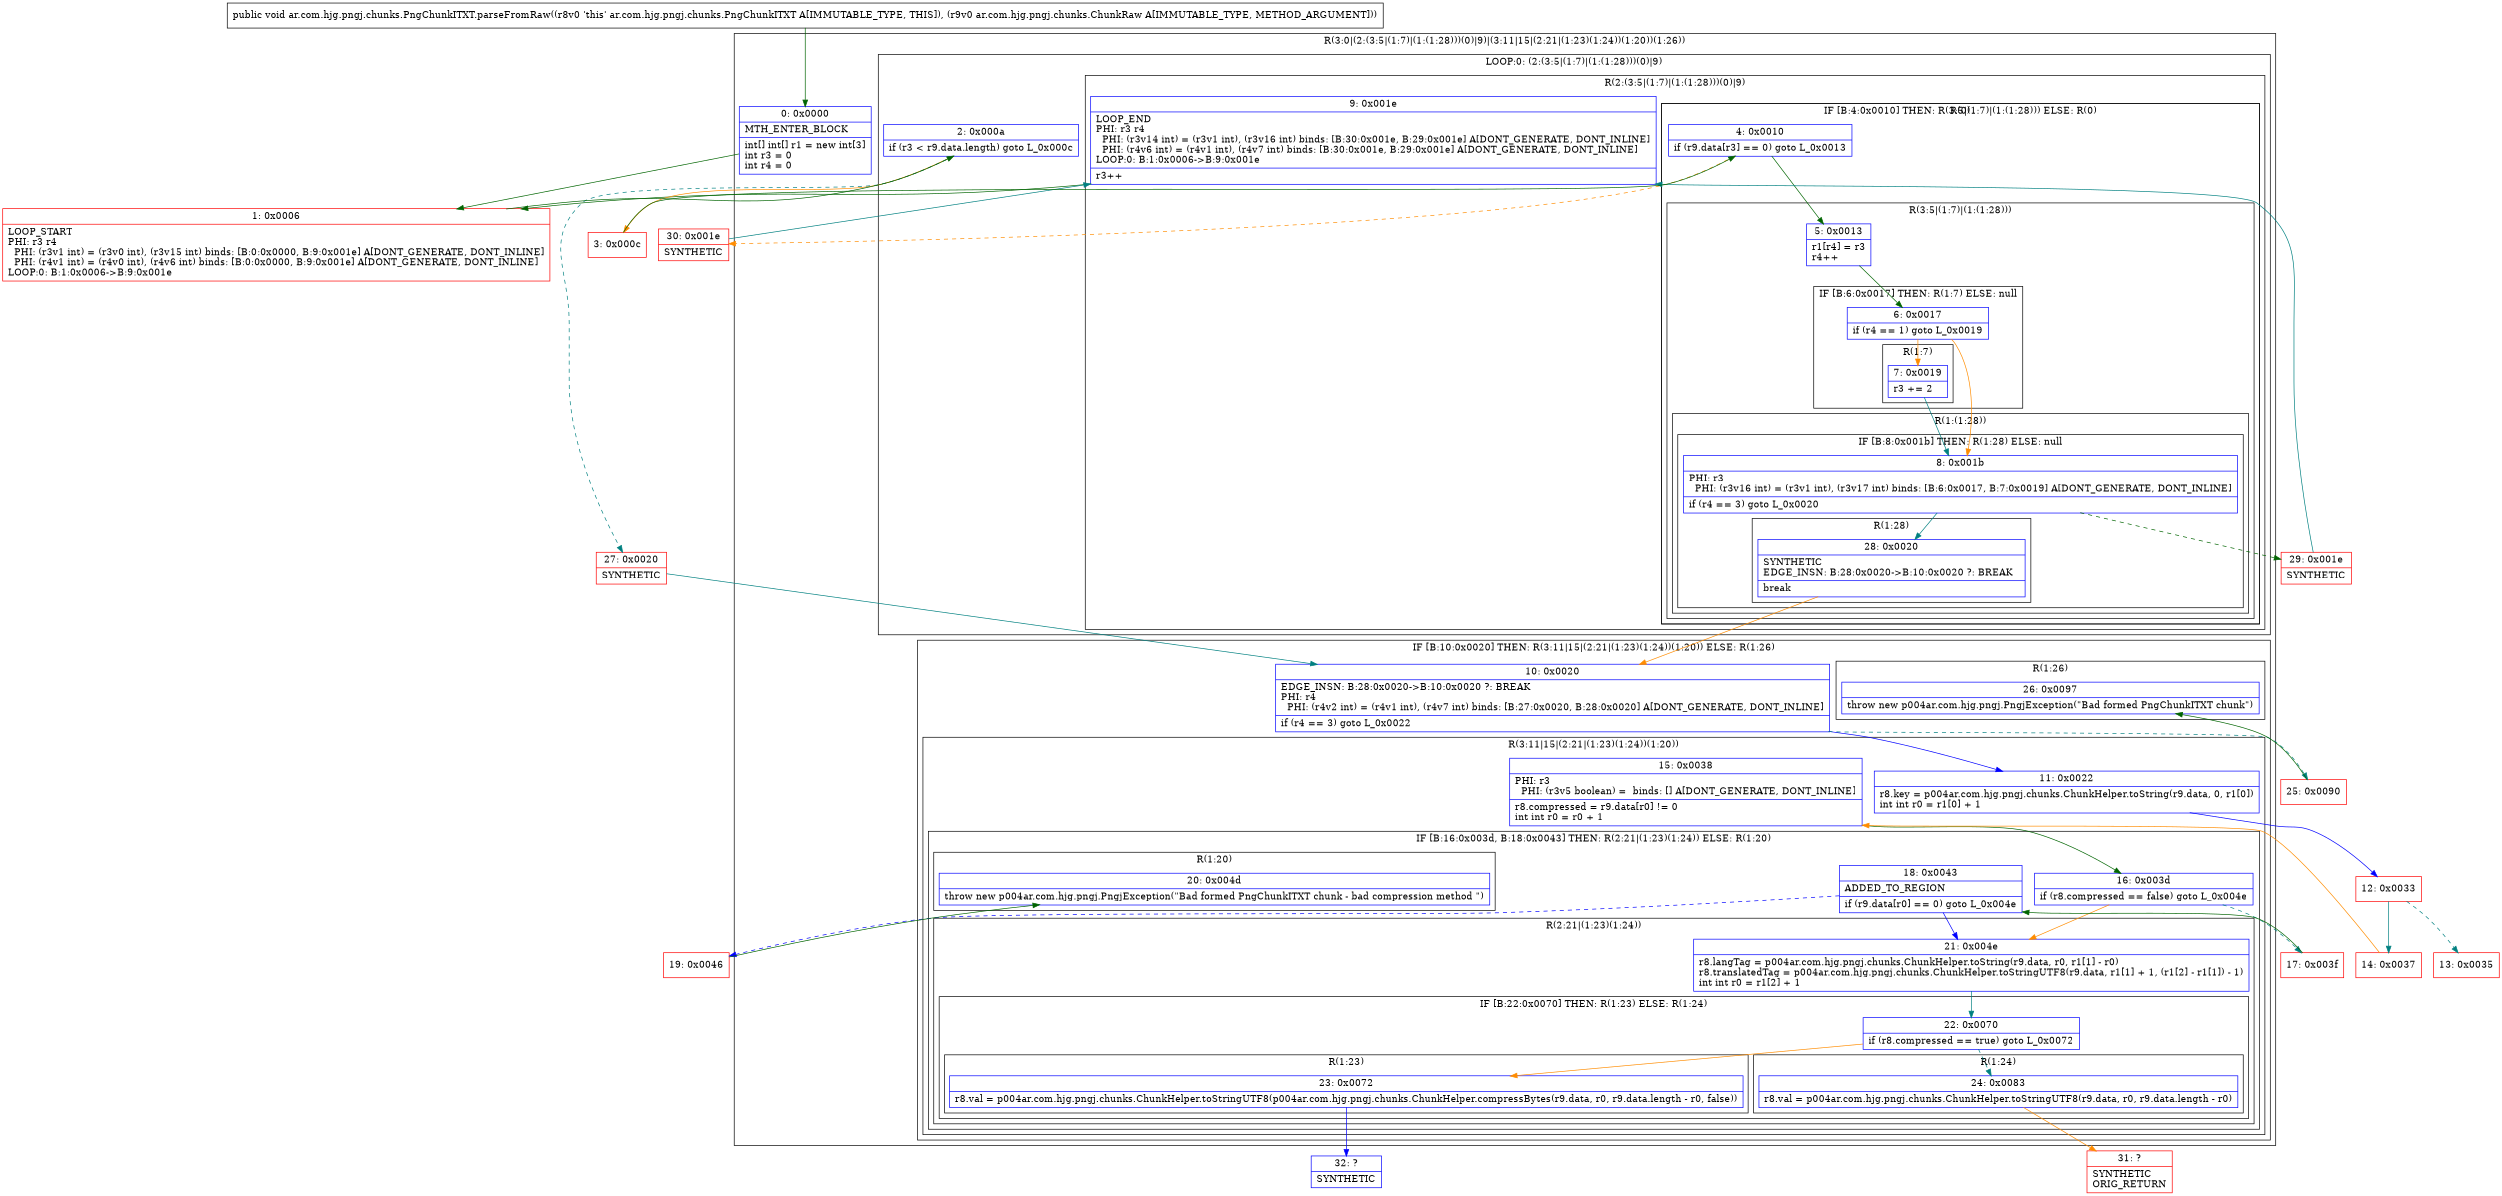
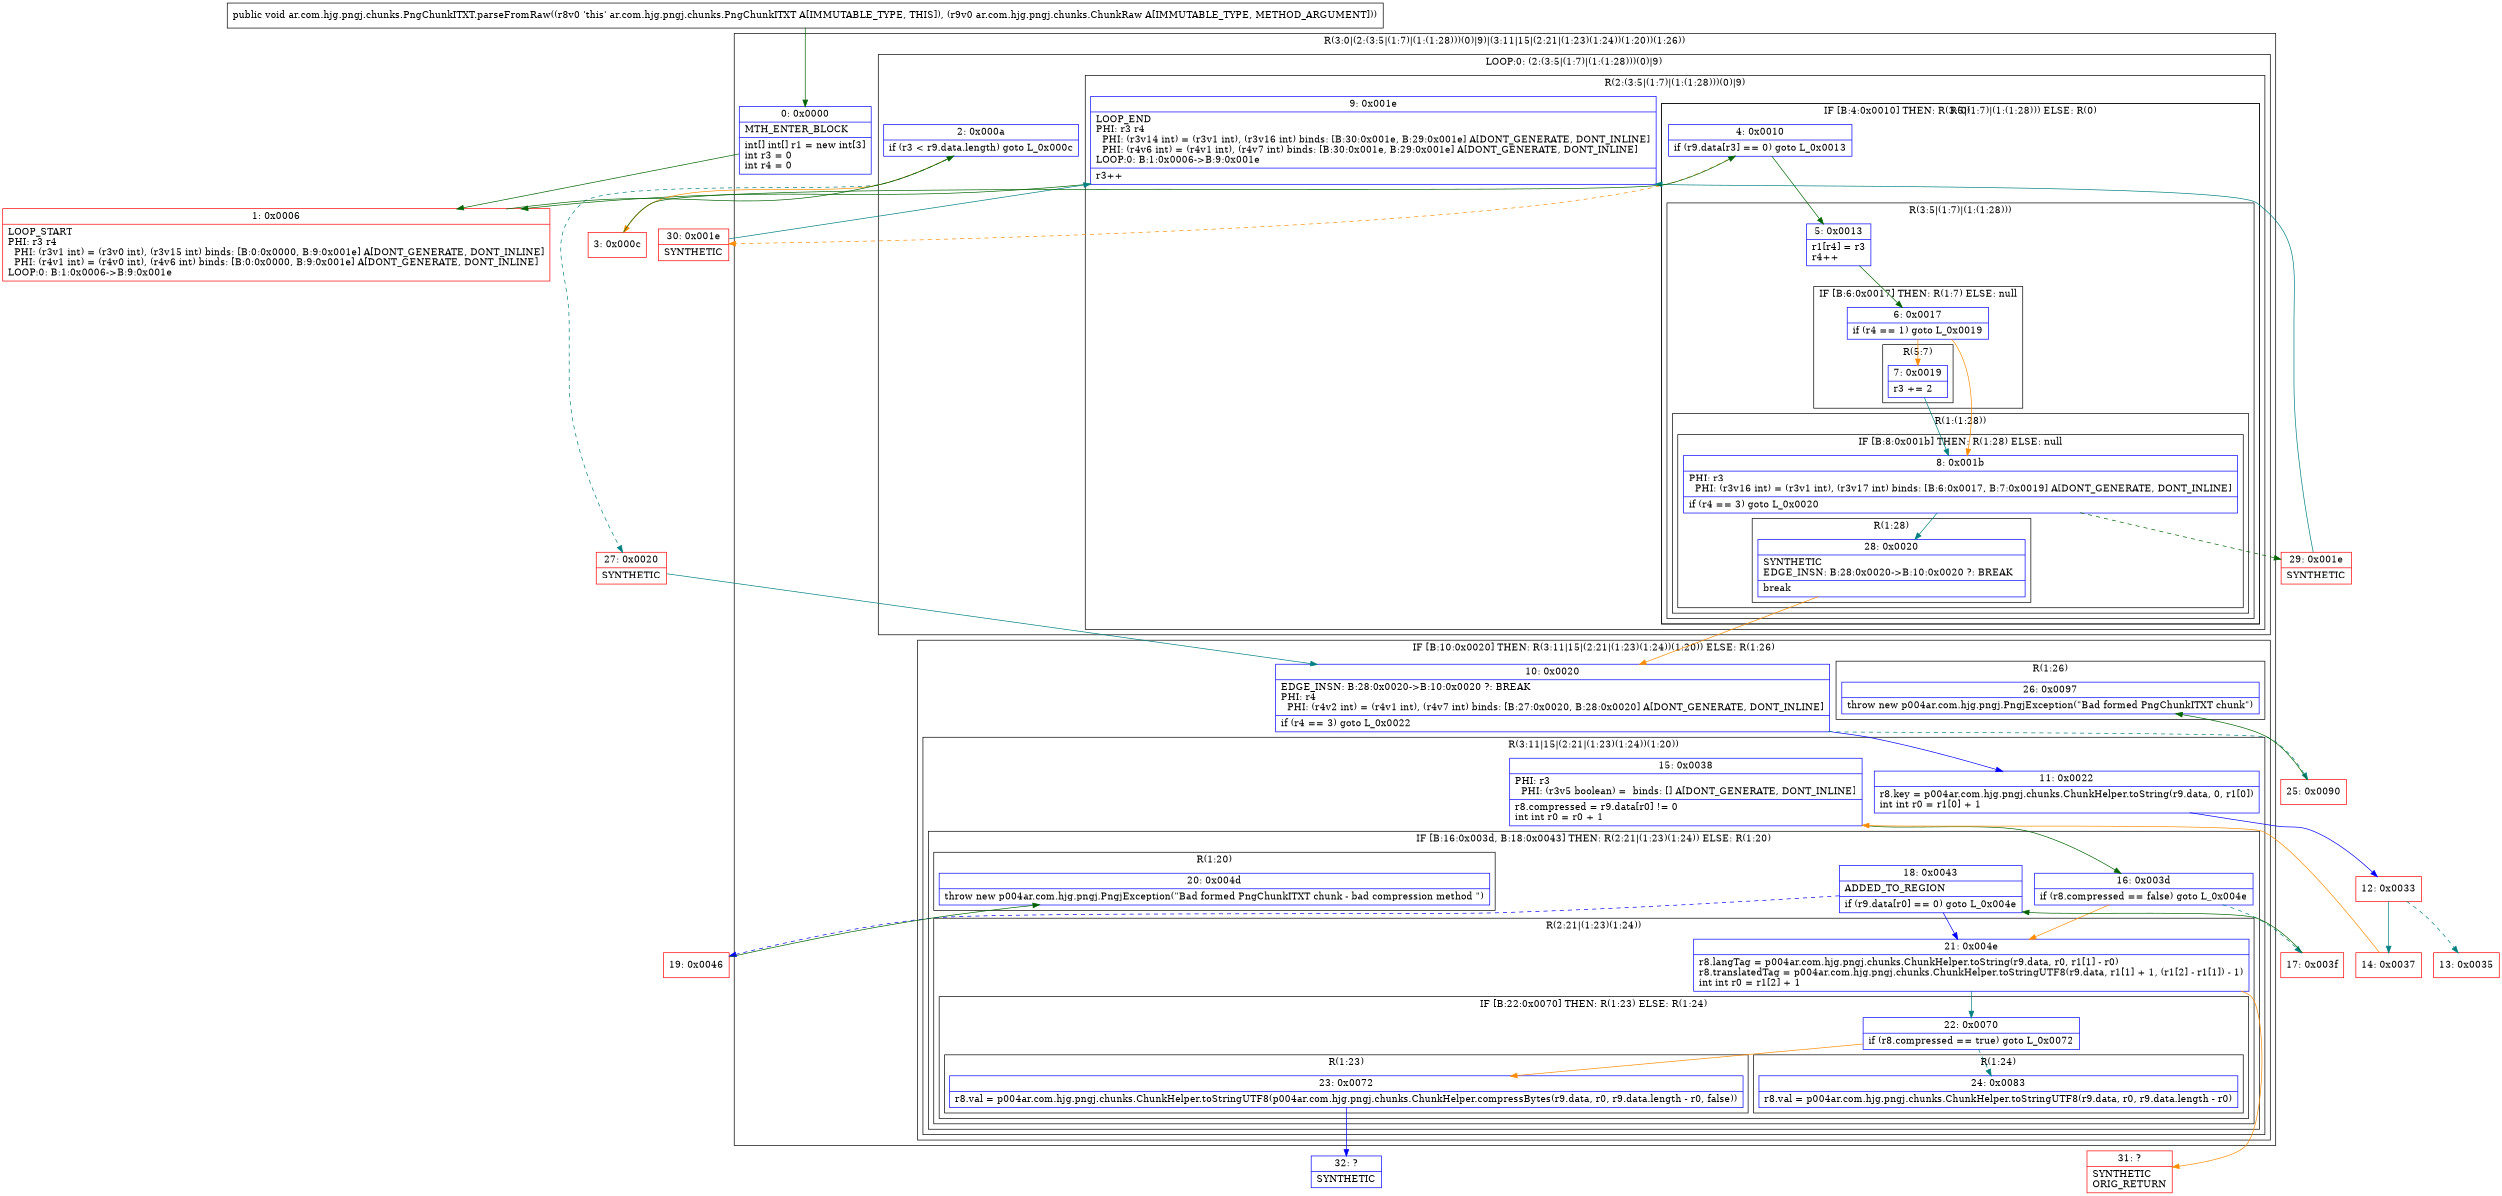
(1918, 352) -> (1918, 352)
(2057, 1127) -> (2236, 1152)
